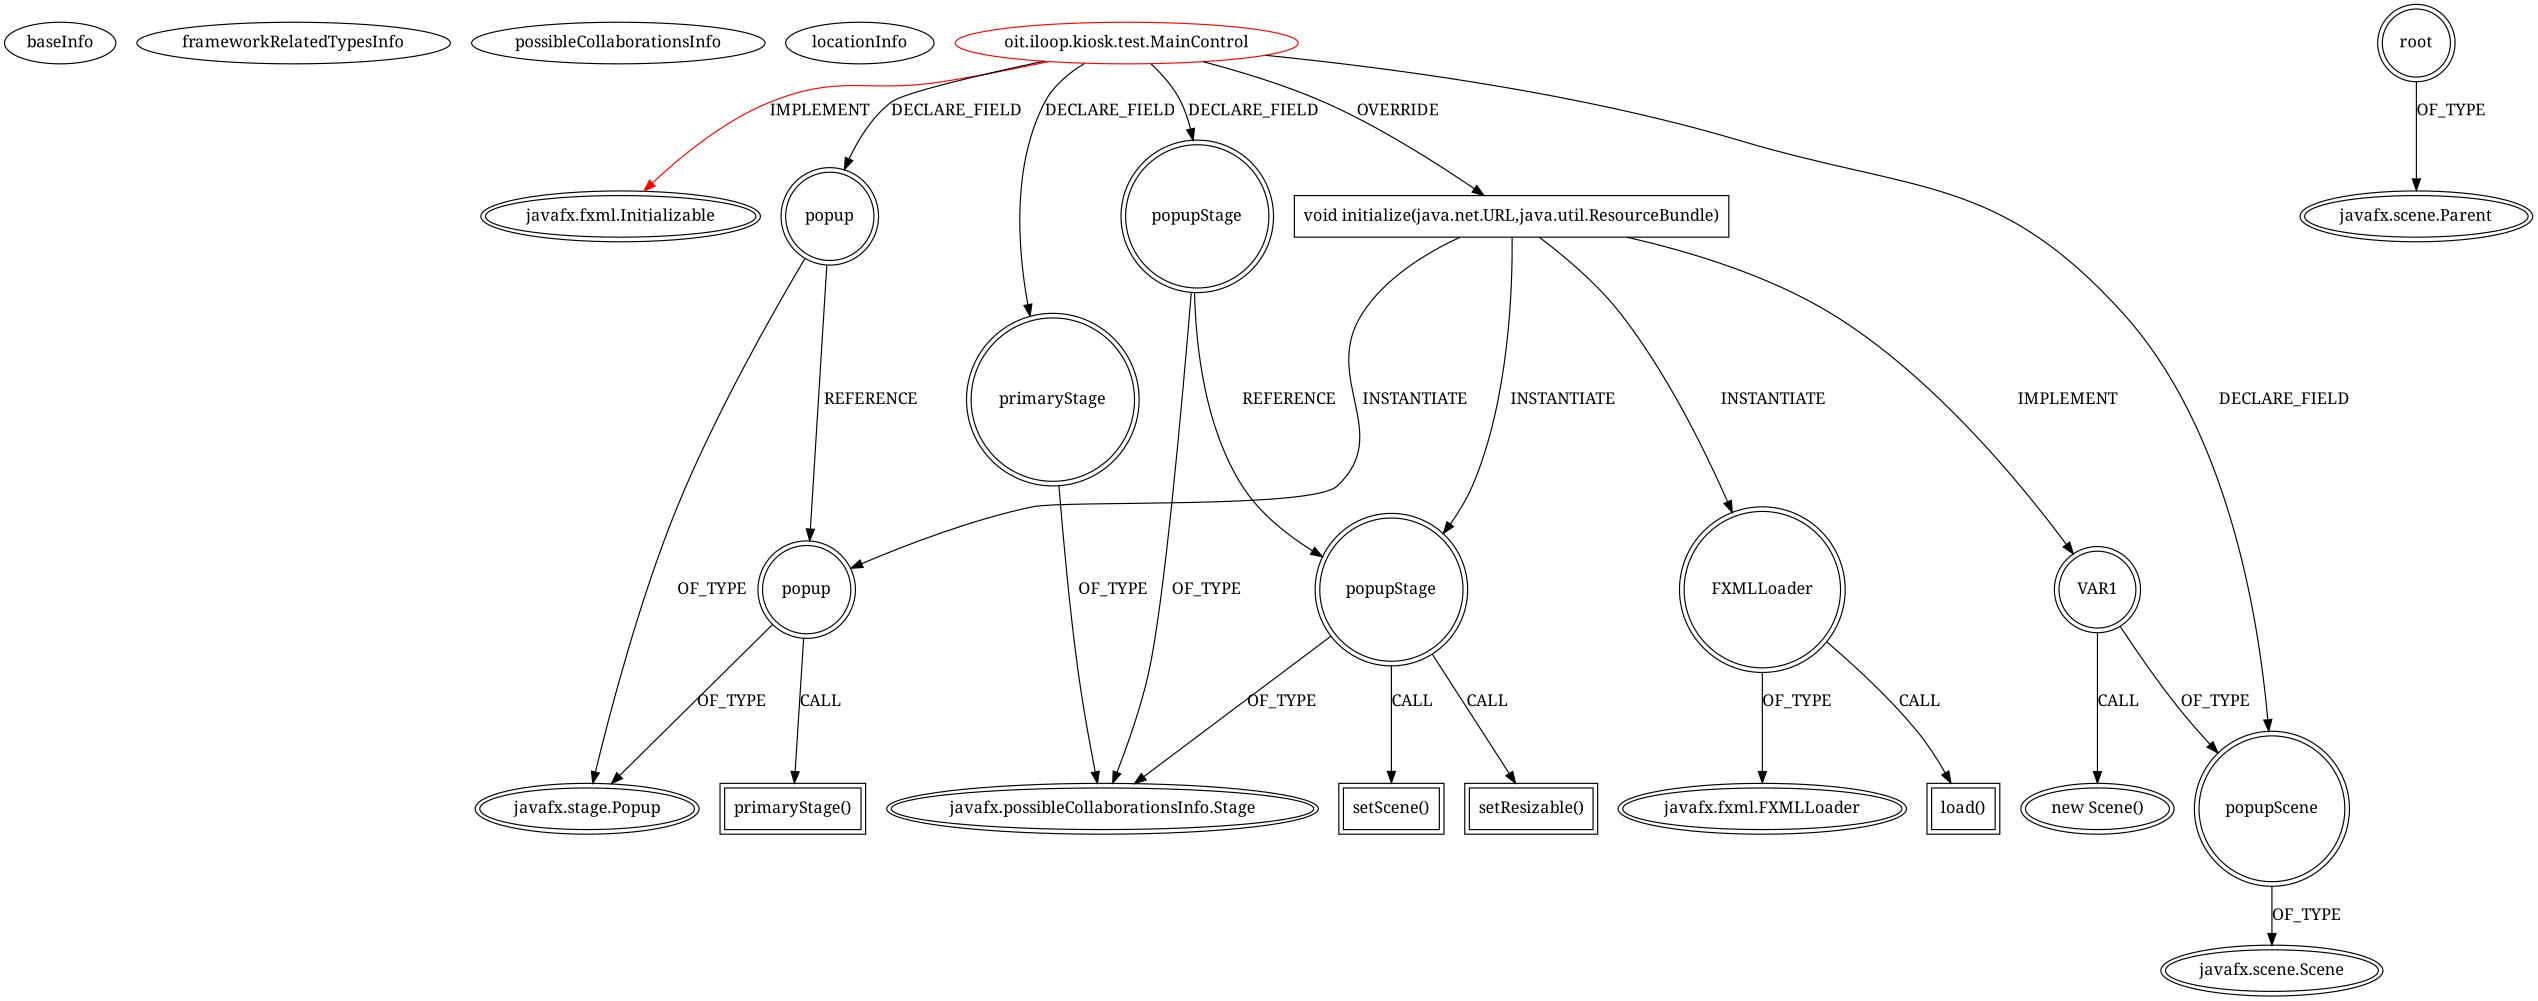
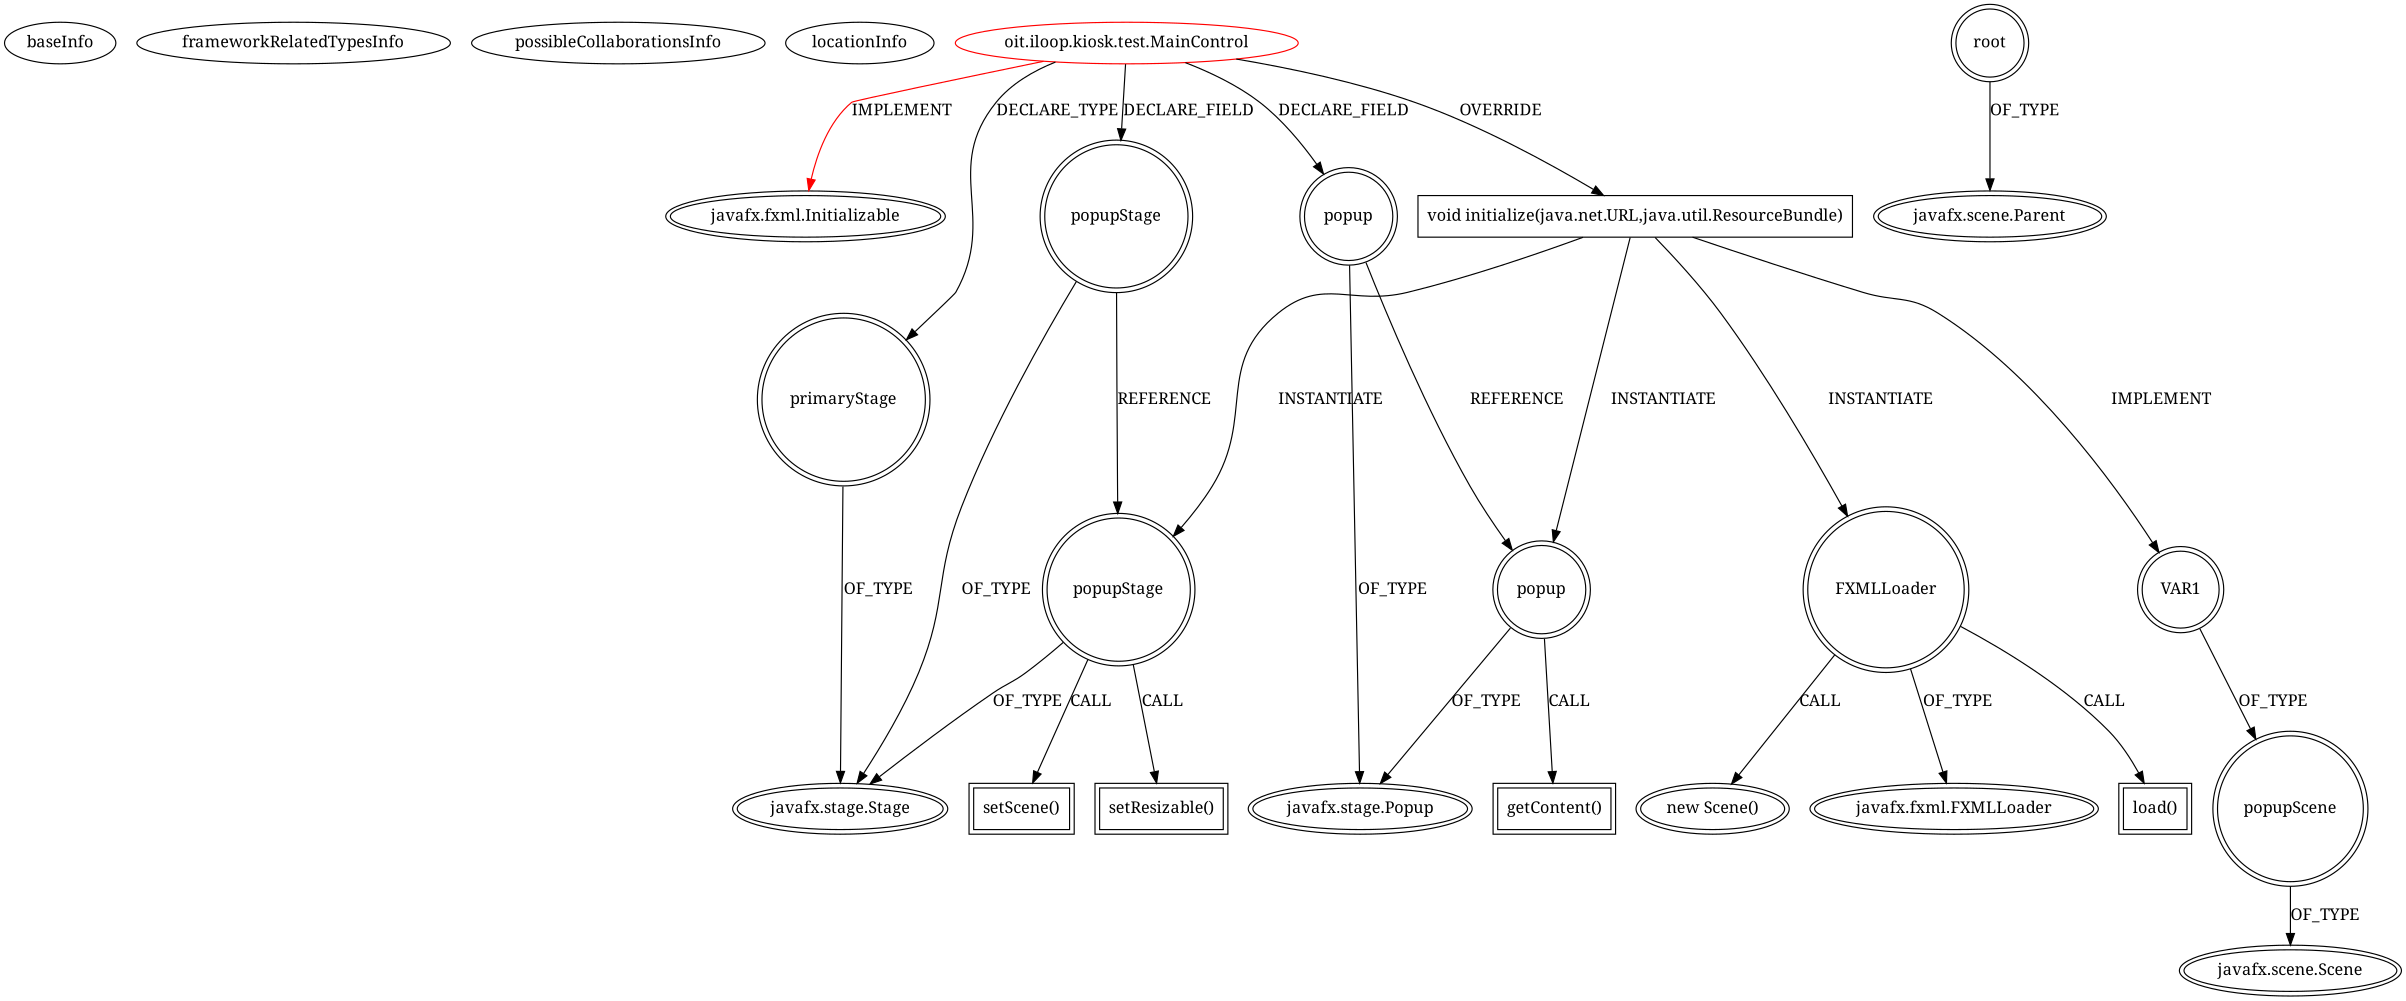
(1111, 111) -> (1057, 111)
(1926, 188) -> none
(2097, 702) -> (1787, 715)
(793, 809) -> (1554, 809)
(1103, 809) -> (840, 809)
